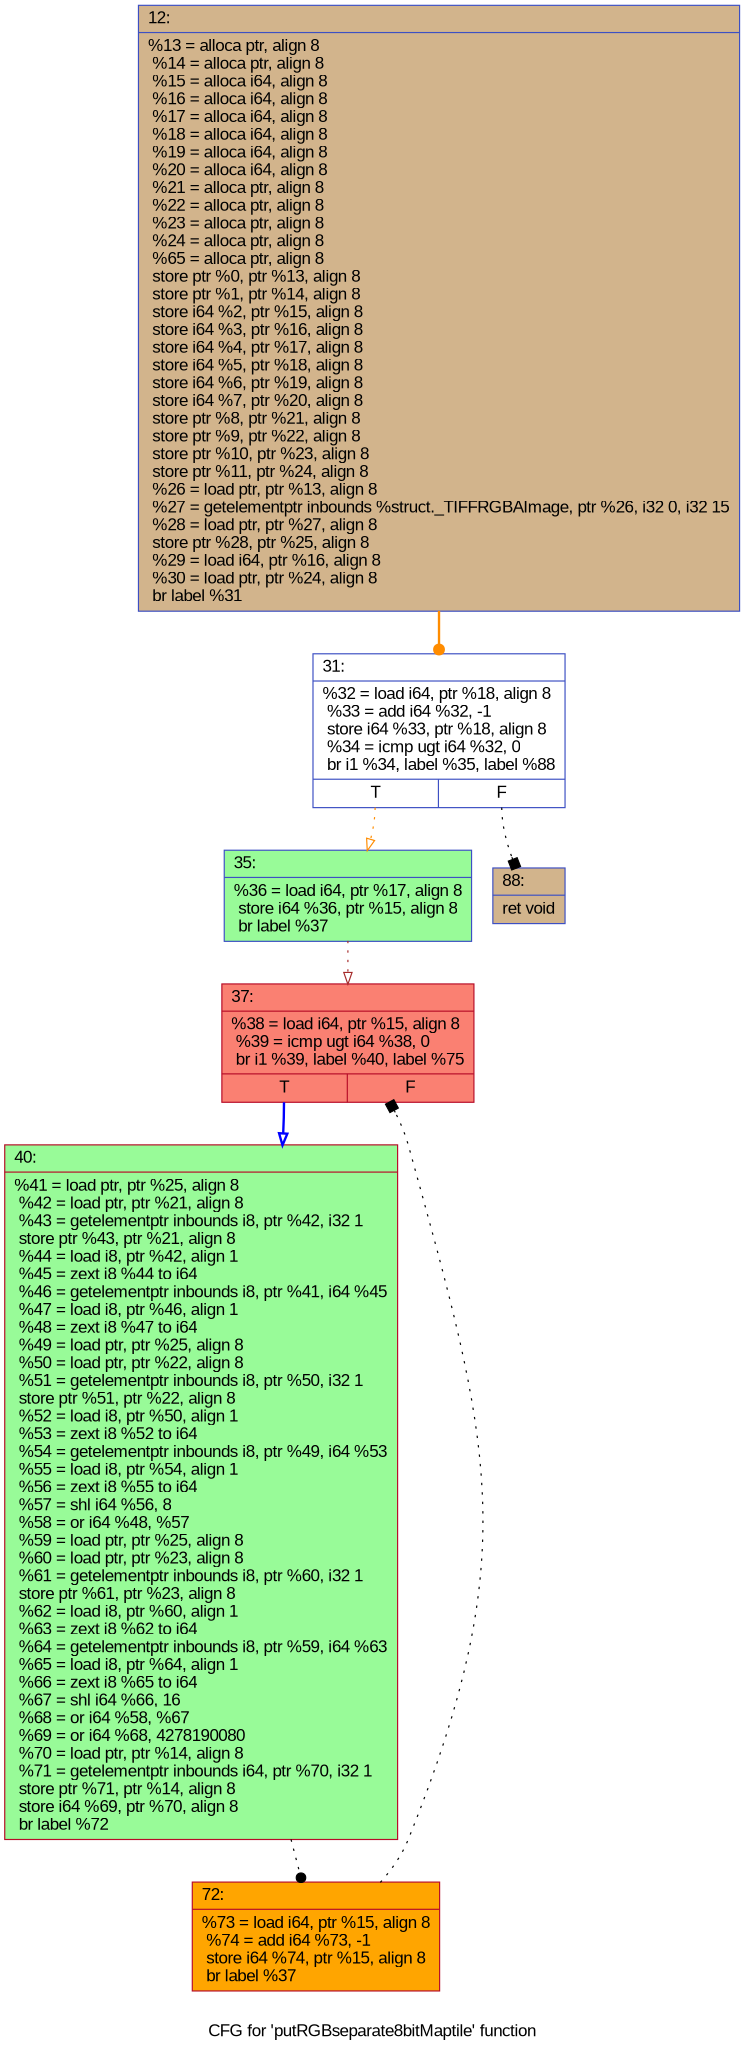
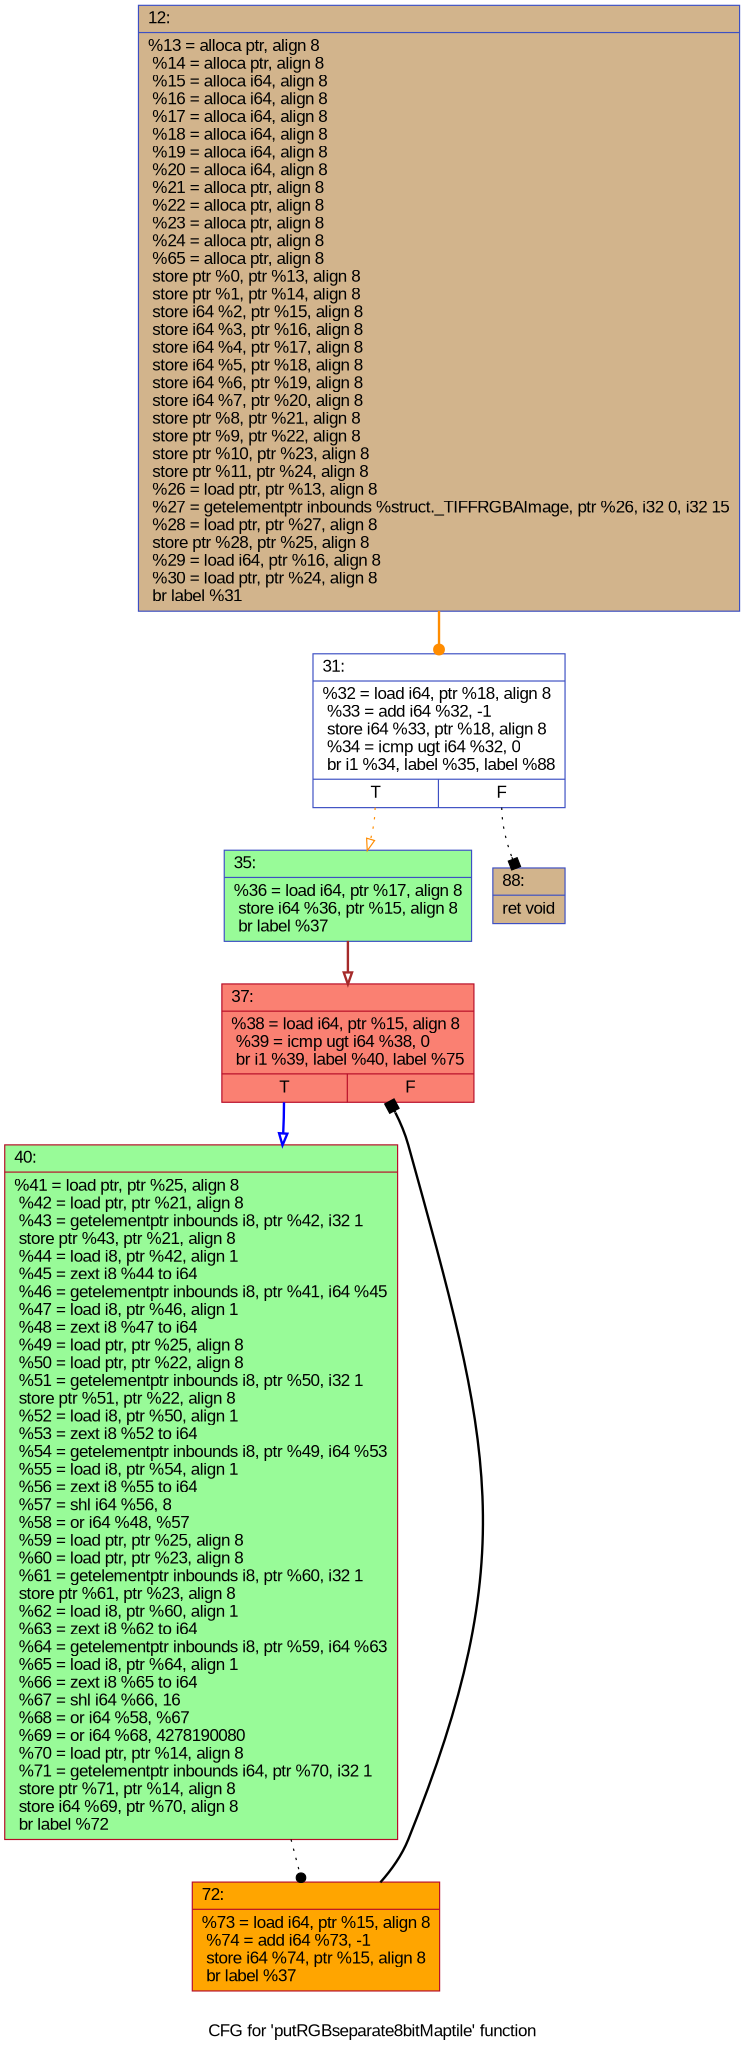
(348, 957) -> (348, 957)
(482, 1502) -> (482, 1502)
